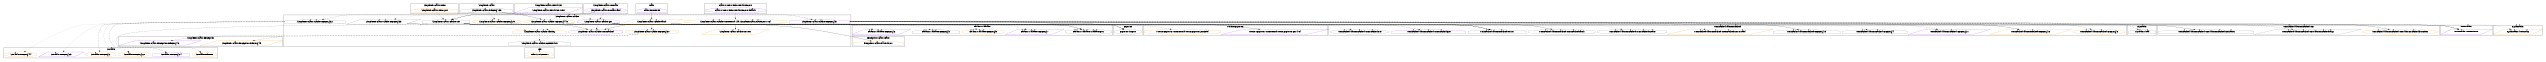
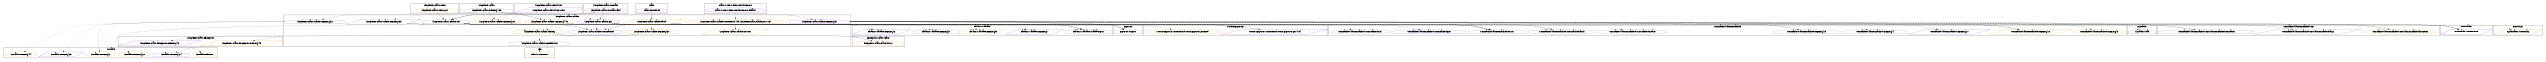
(774, 26) -> (712, 36)
(113, 27) -> (187, 49)
(2518, 27) -> (2518, 27)
(1720, 32) -> none
